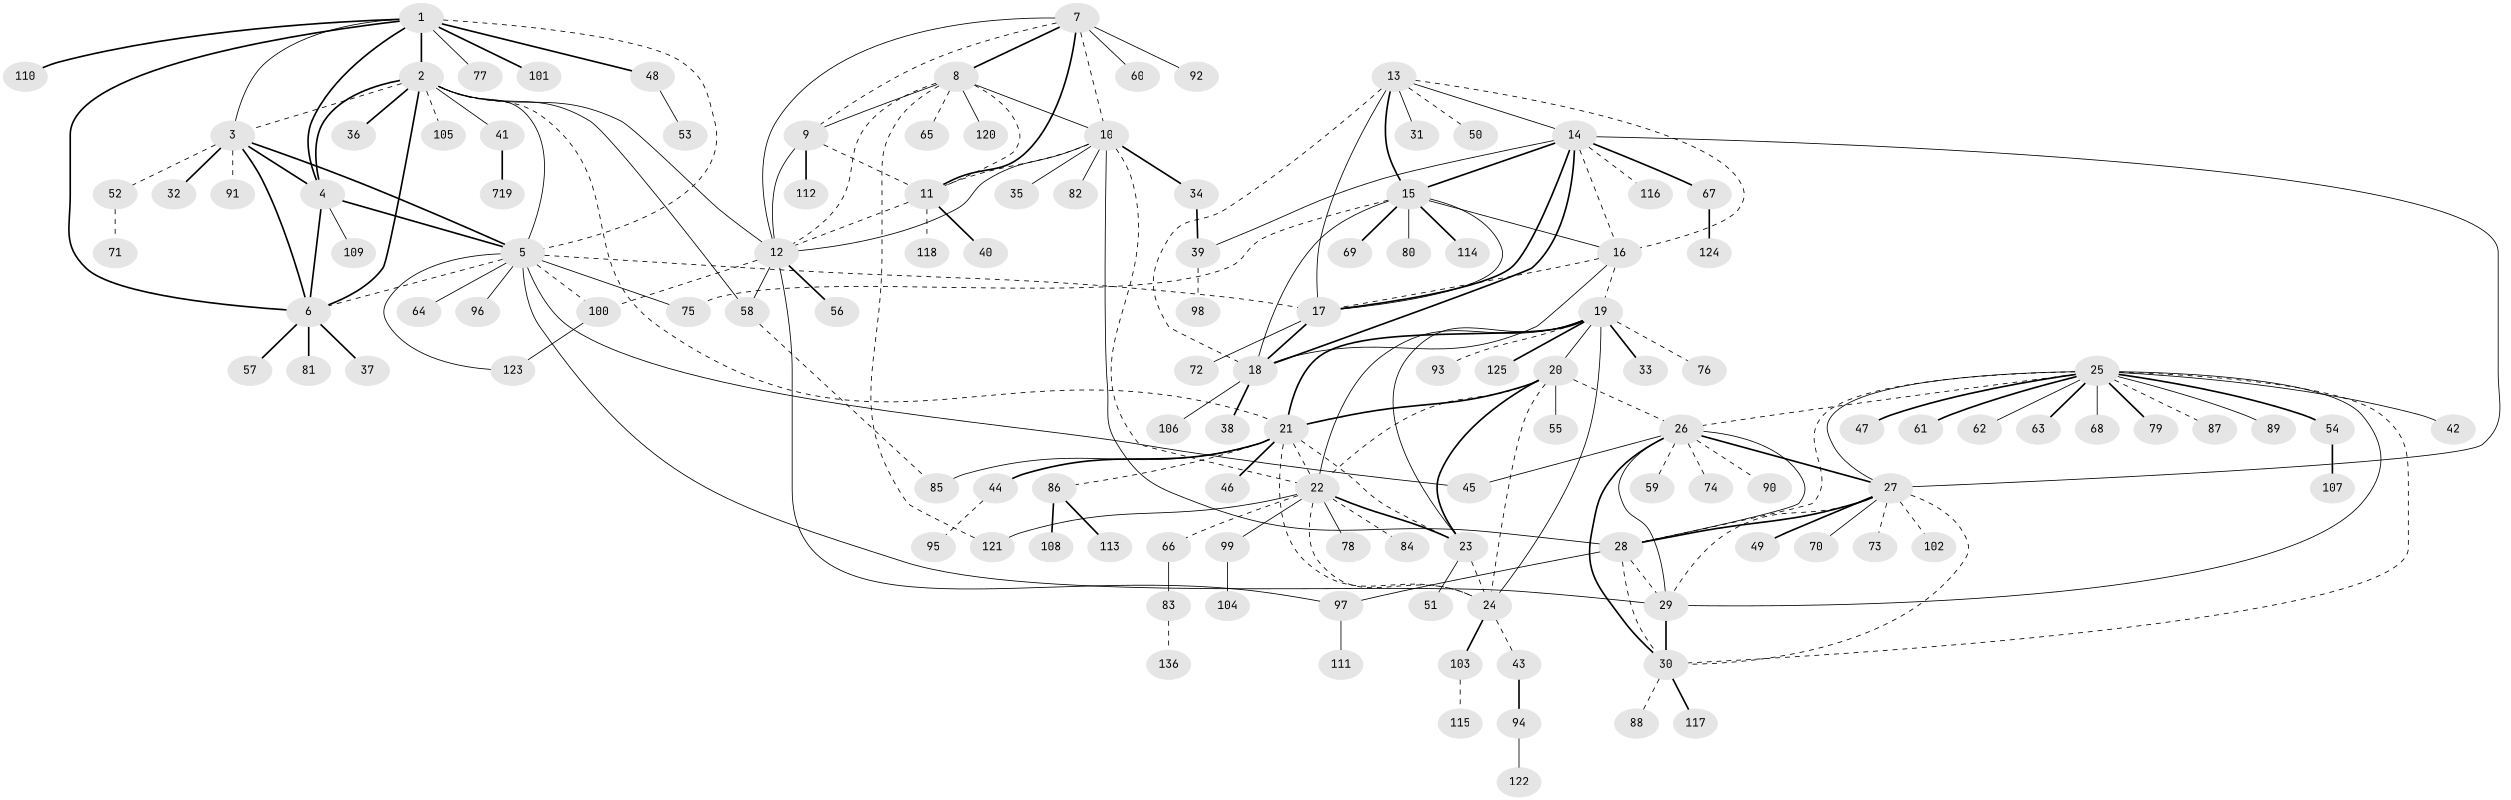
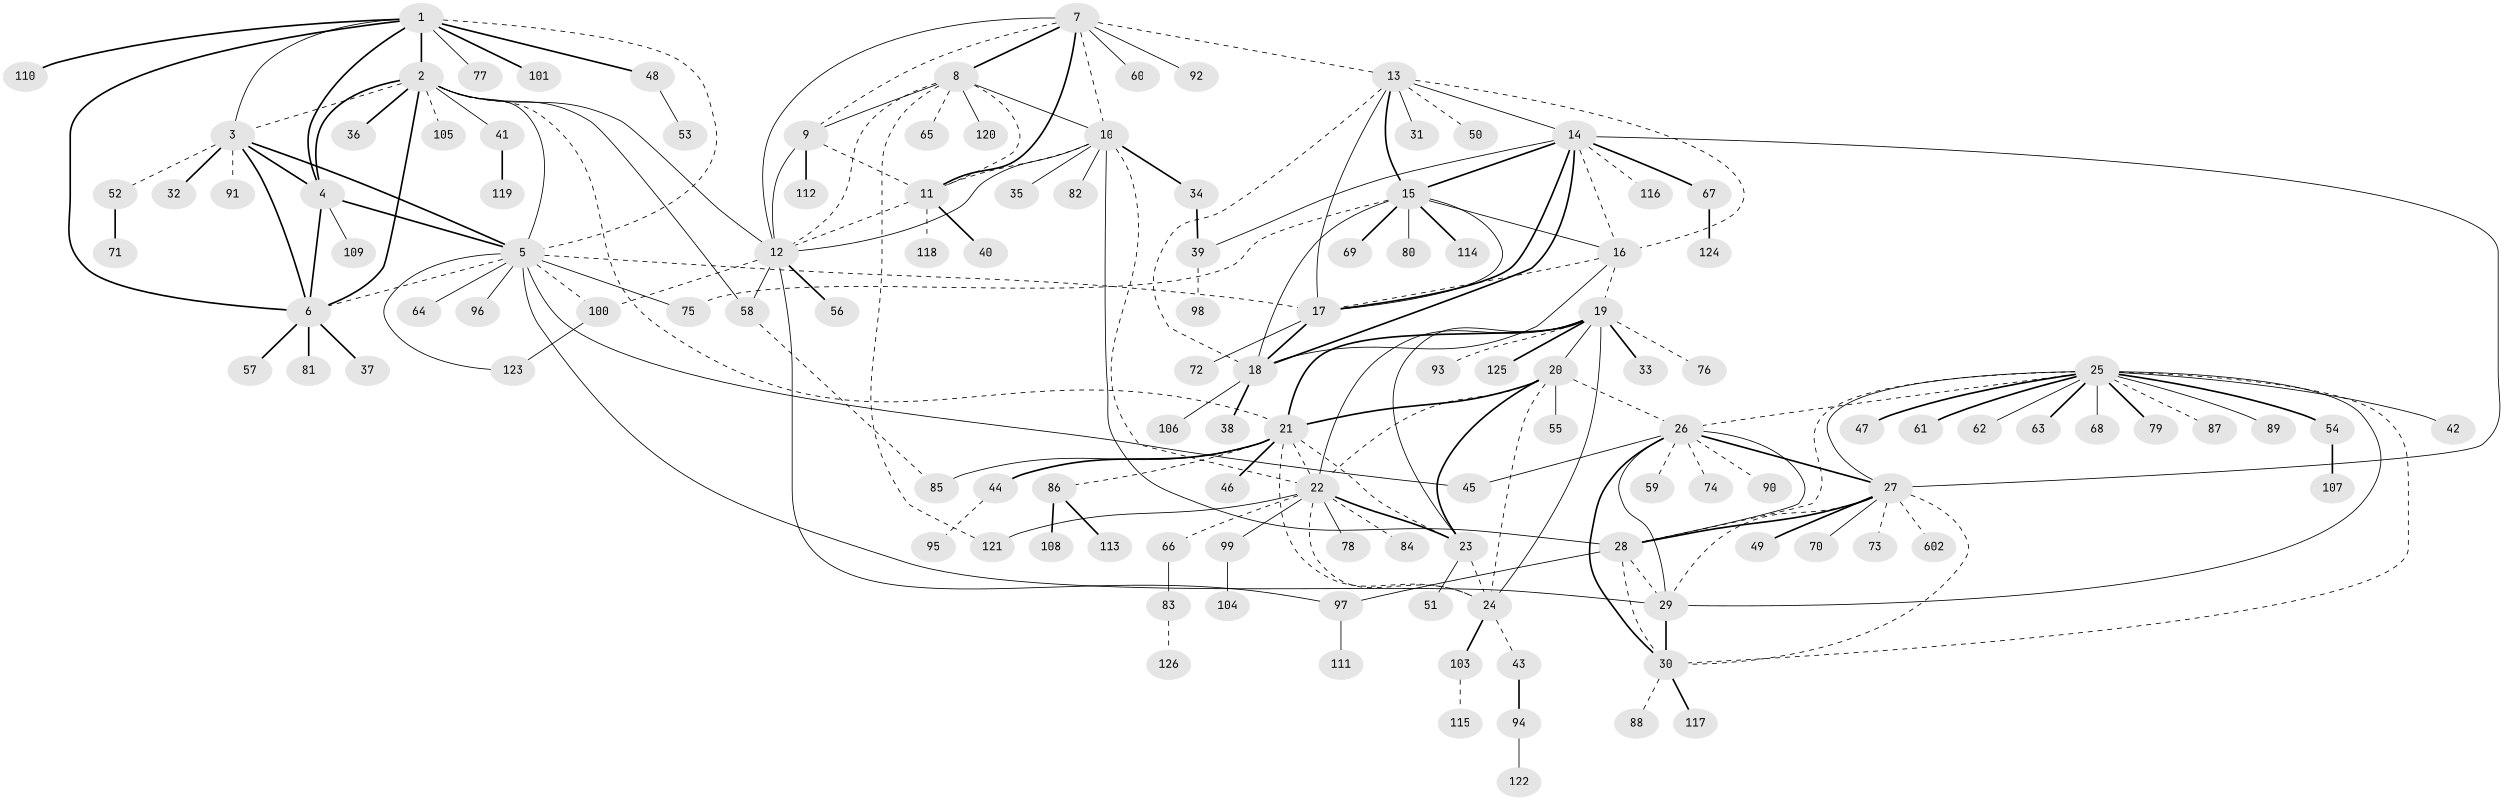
none -> (1236, 47)
(502, 194) -> (502, 194)
(115, 224) -> (115, 224)
(1934, 547) -> (1934, 547)
(1169, 665) -> (1169, 665)
